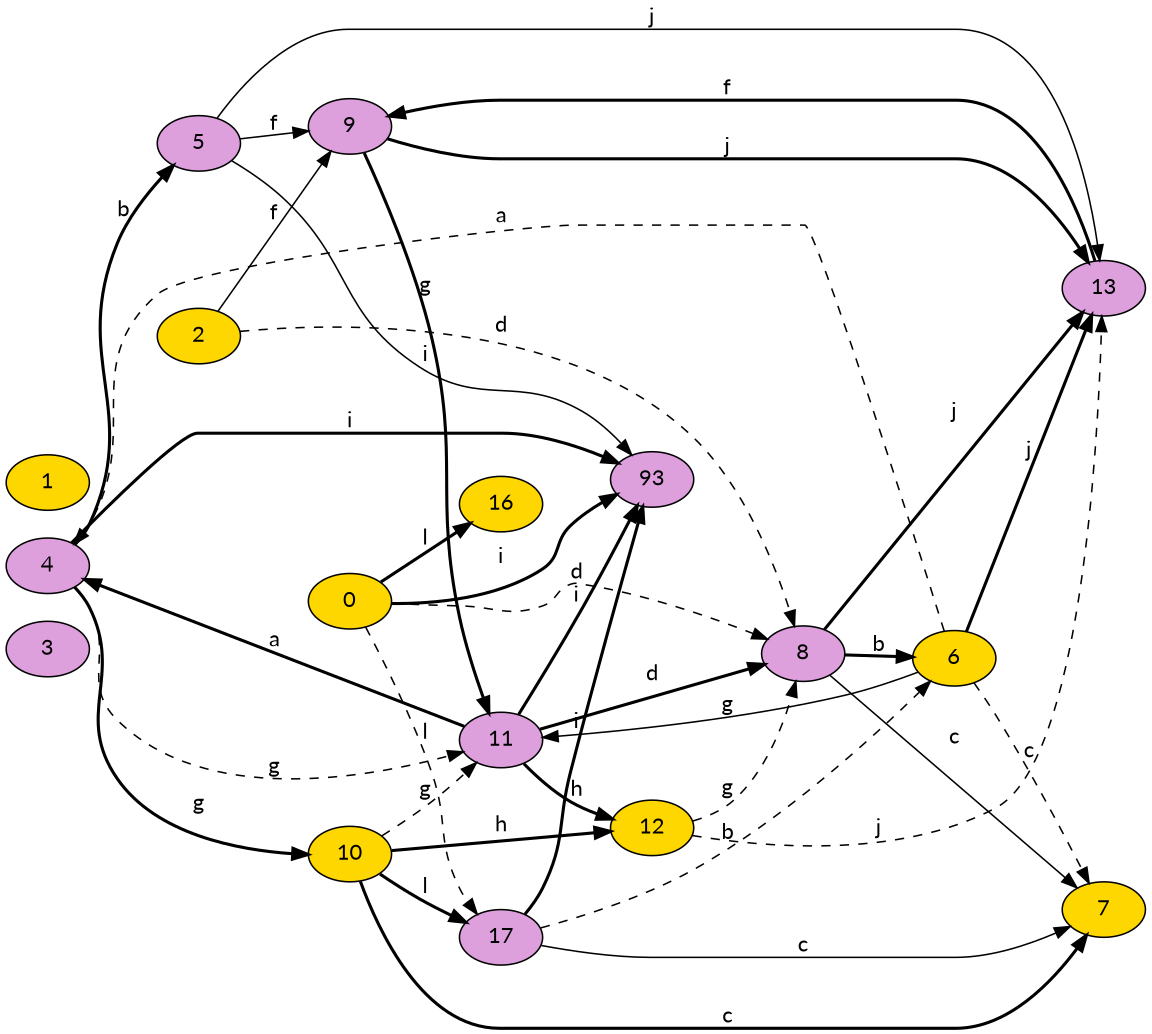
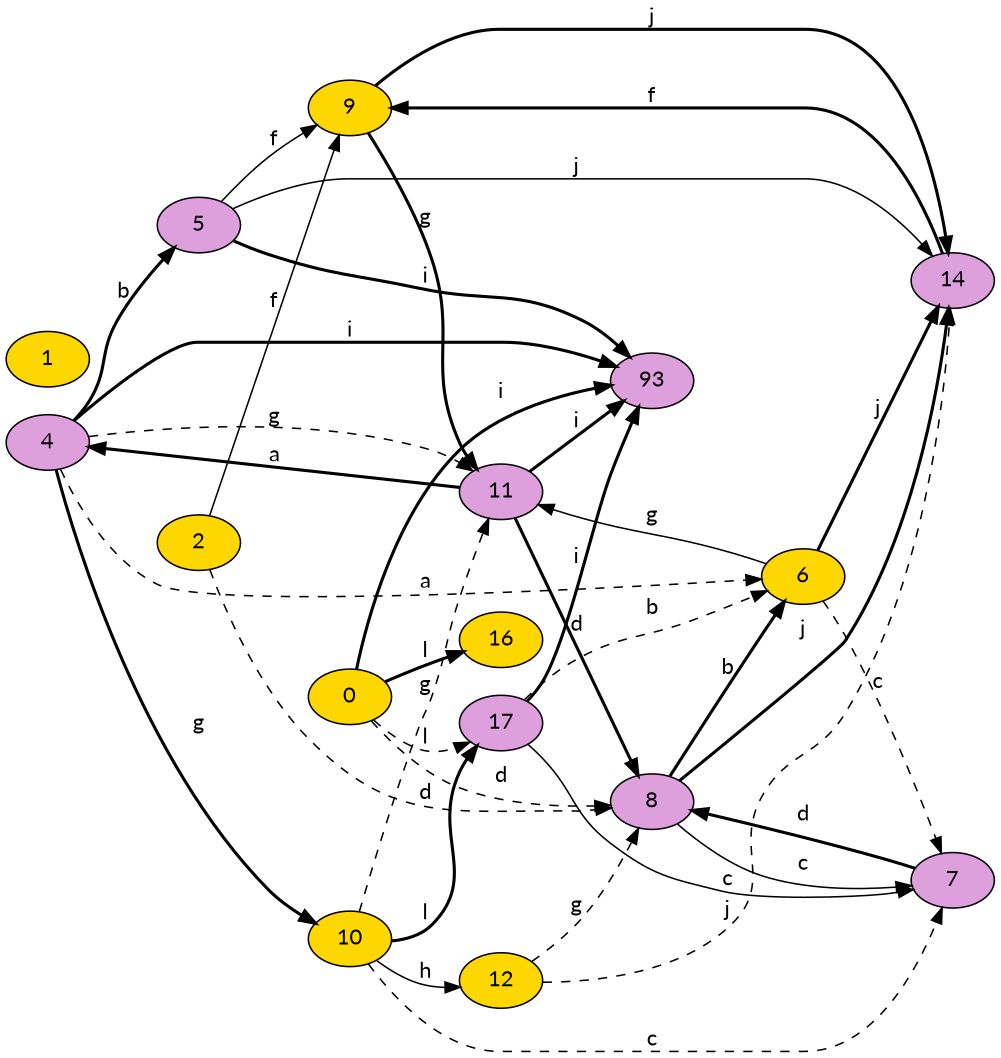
(350, 126) -> (350, 108)
(564, 226) -> (356, 596)
(1104, 288) -> (953, 281)
(395, 348) -> (429, 290)
(48, 649) -> none
(556, 792) -> none
none -> (812, 839)
(493, 842) -> (409, 980)
(1104, 910) -> (953, 880)
(696, 1028) -> (668, 1051)
